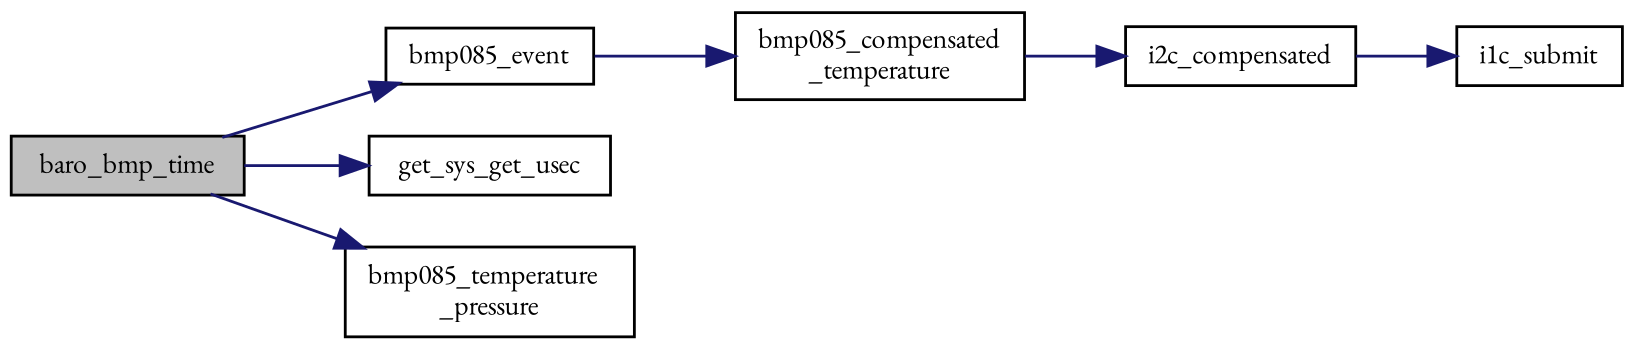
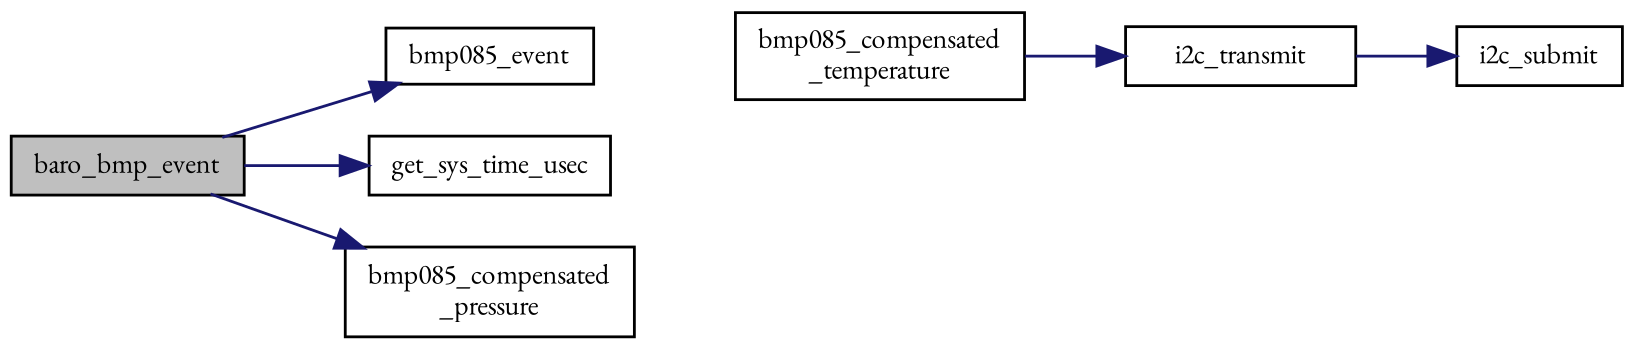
(650, 56) -> none
(1241, 56) -> (1241, 56)
(1540, 56) -> (1540, 56)
(128, 166) -> (128, 166)
(490, 166) -> (490, 166)
(490, 292) -> (490, 292)
